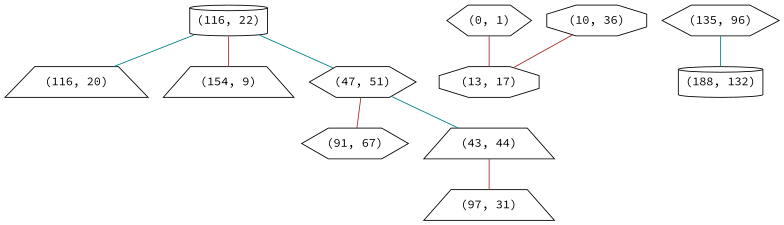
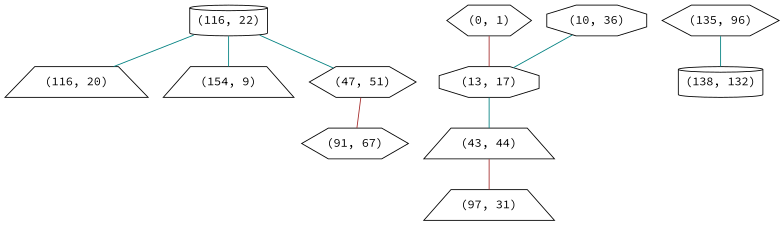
(229, 51) -> (229, 51)
(543, 51) -> (543, 51)
(721, 82) -> (721, 82)
(425, 112) -> (489, 113)
